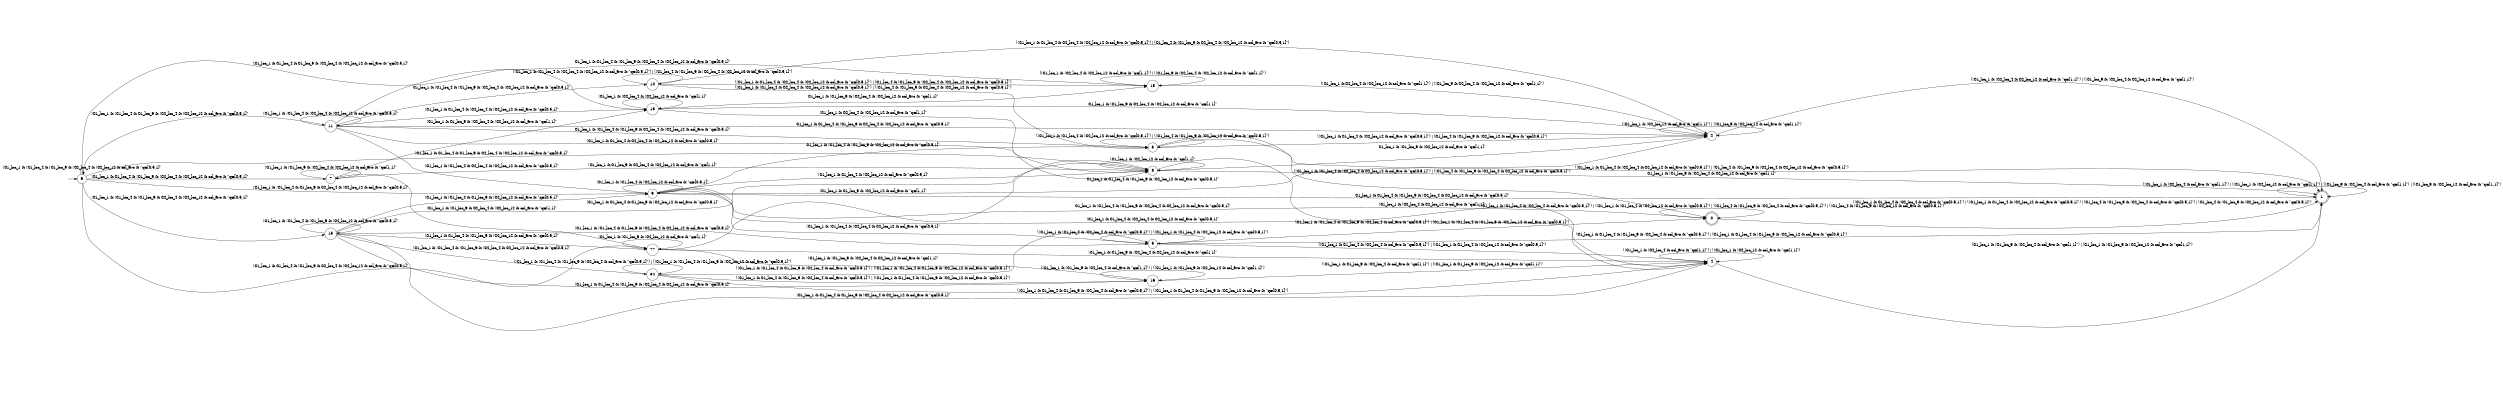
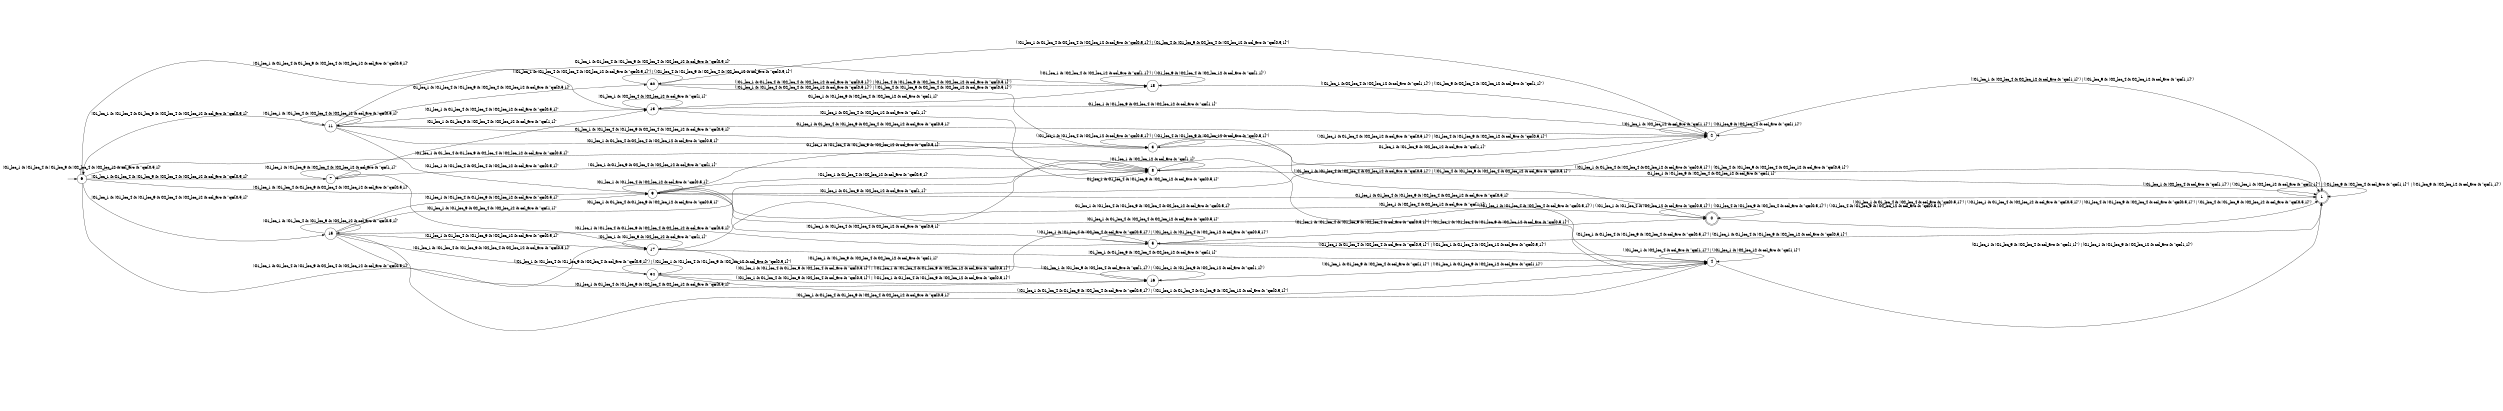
(653, 84) -> (653, 84)
(653, 250) -> (653, 250)
